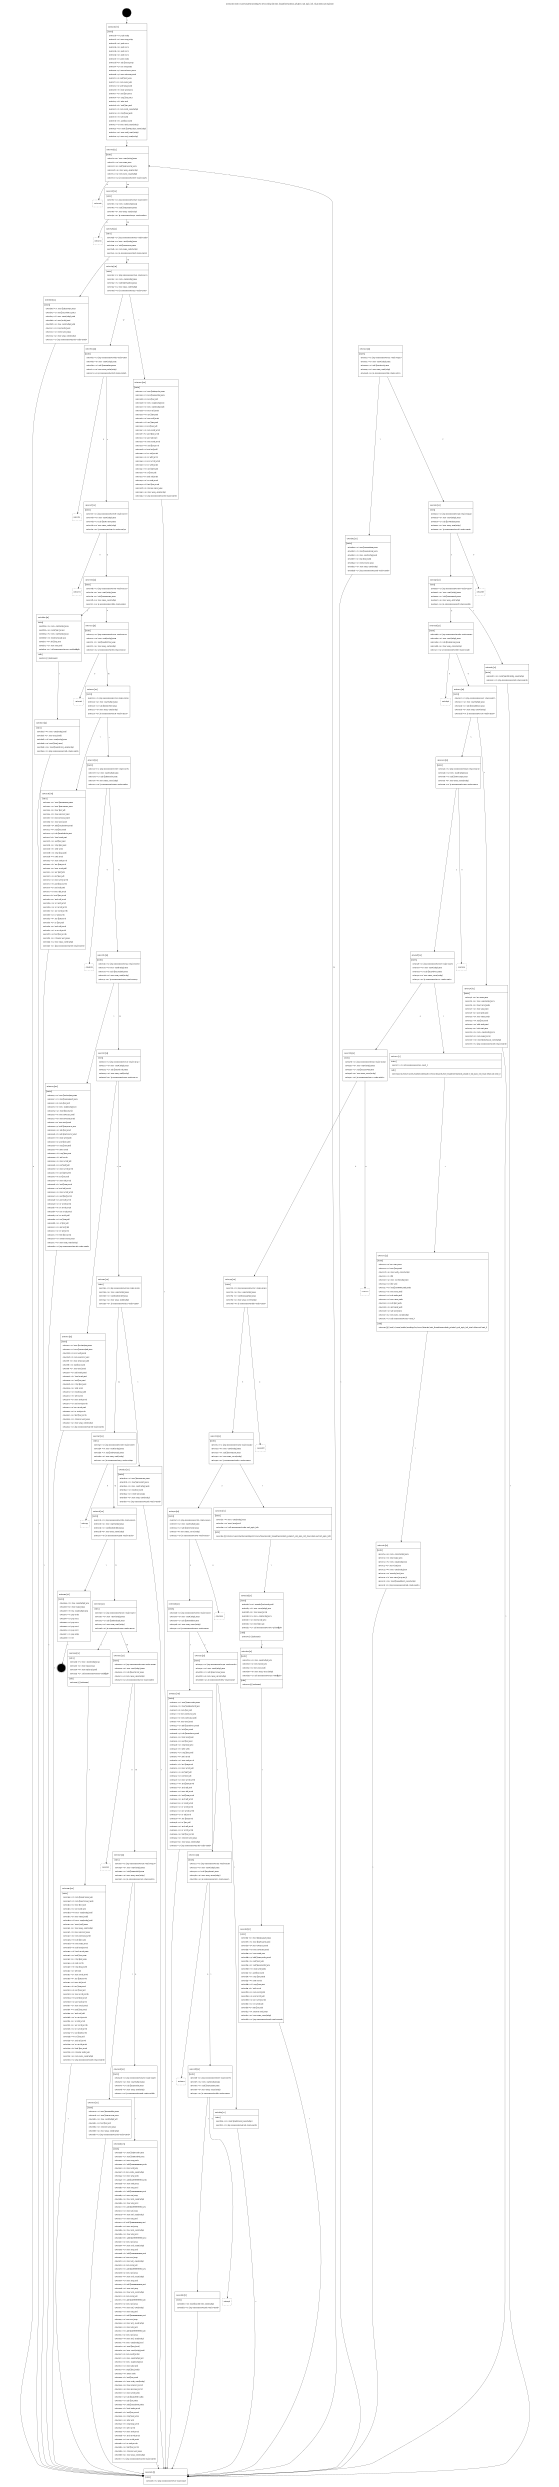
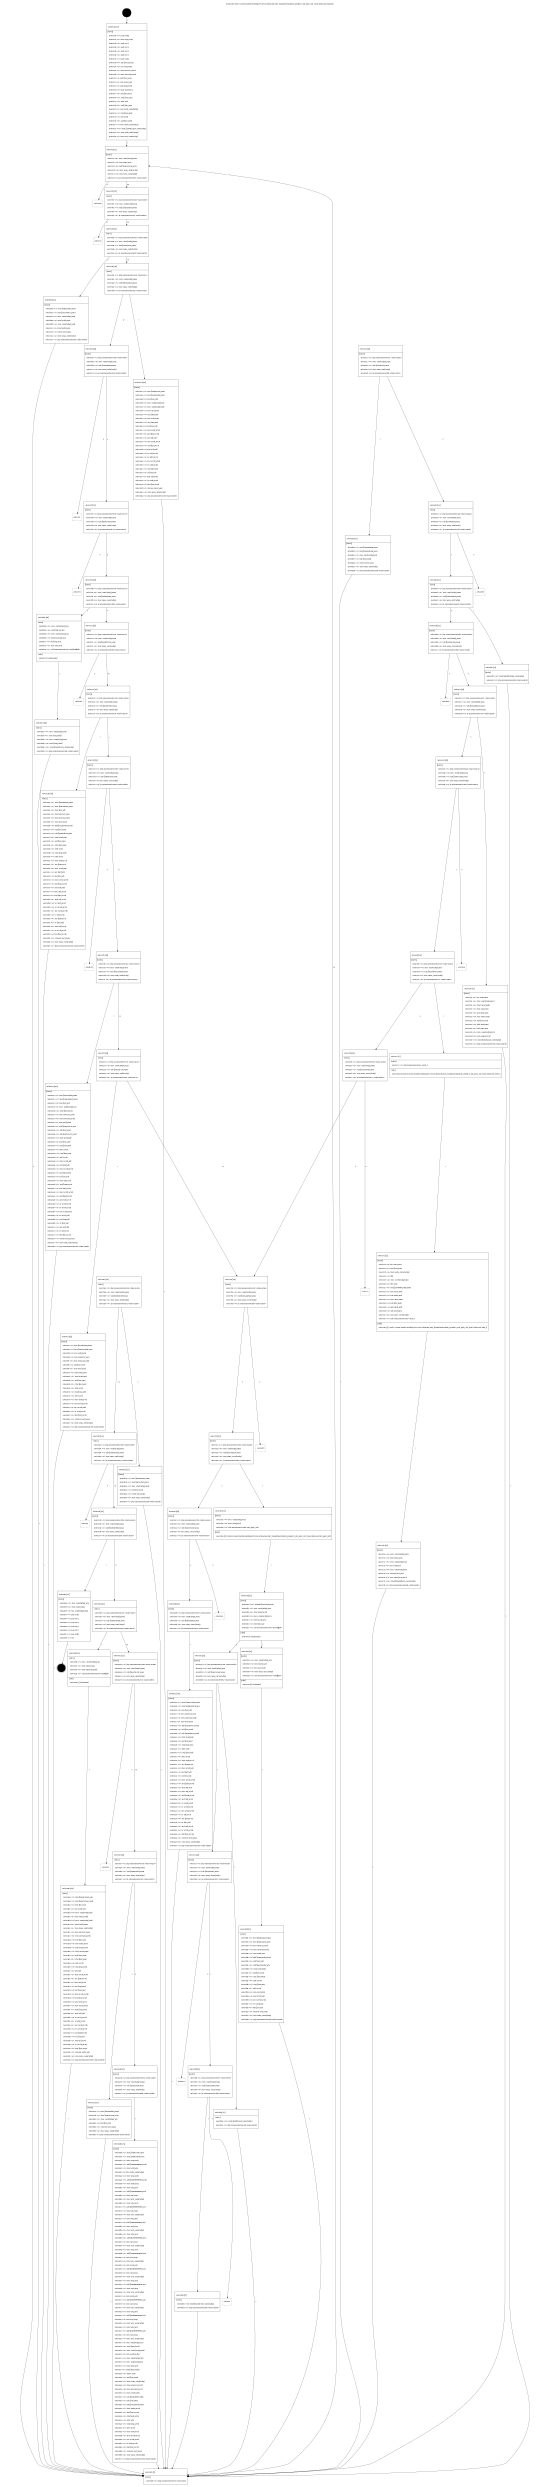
(119, 1178) -> (182, 1178)
(202, 1642) -> (235, 1646)
